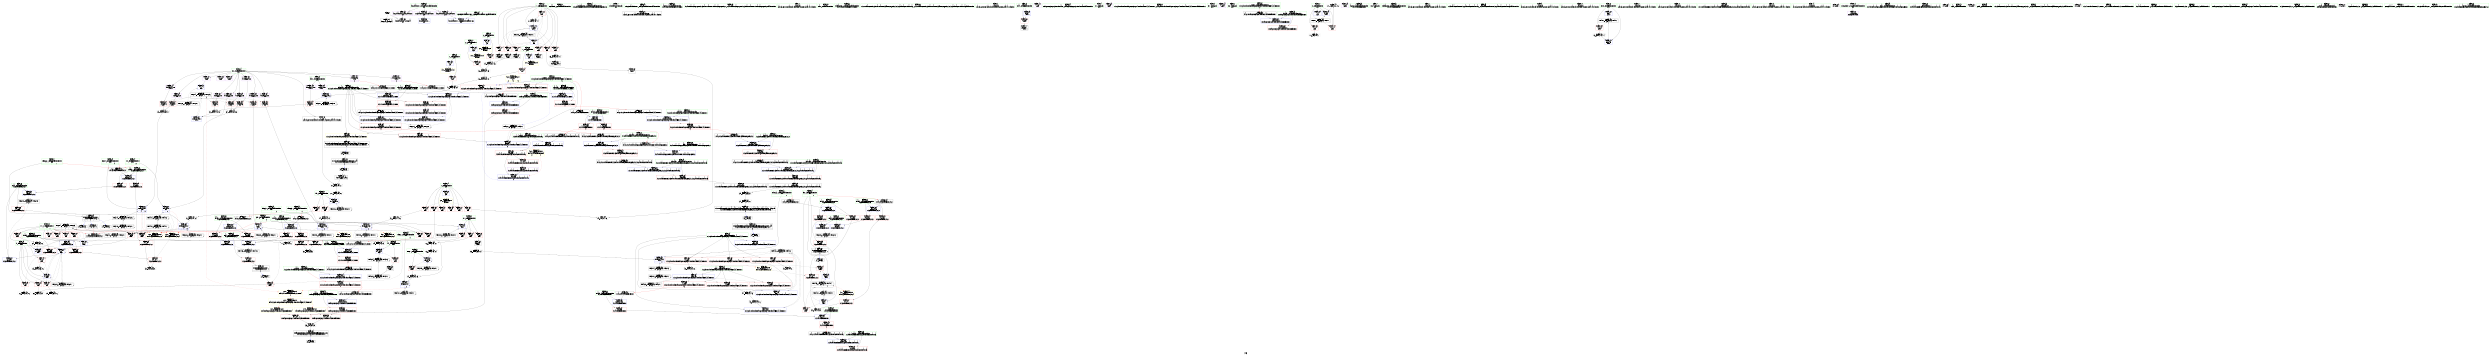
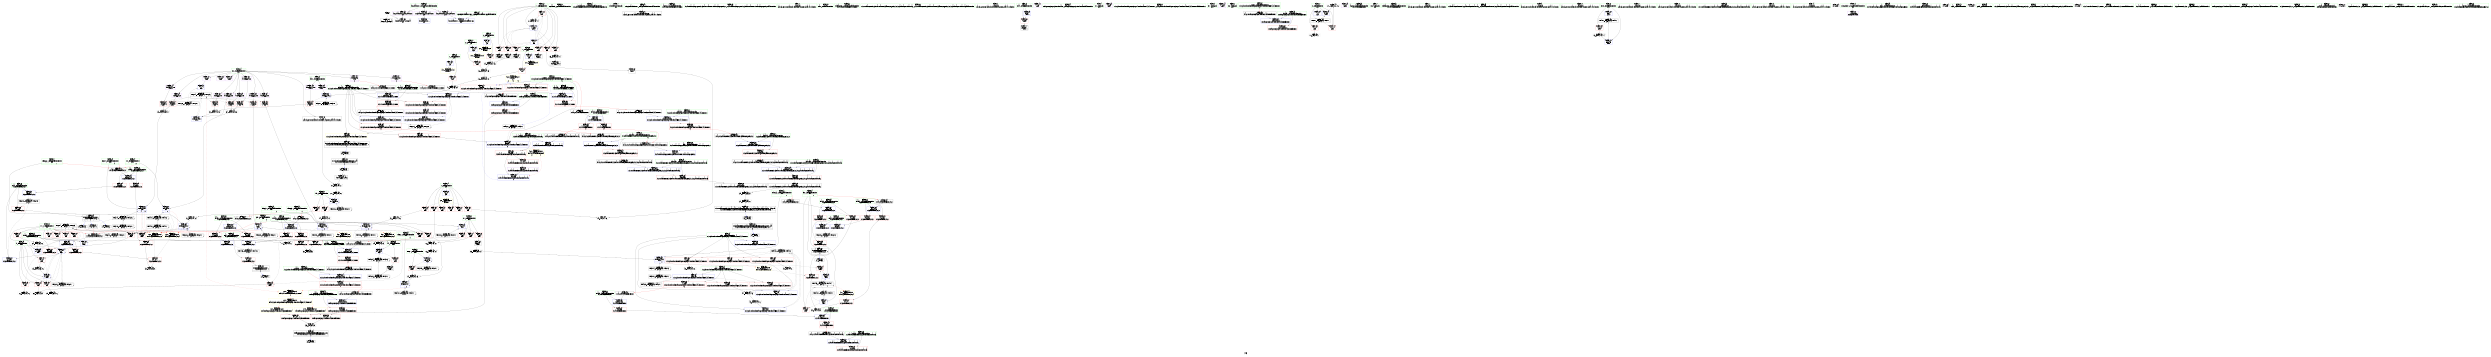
(524, 35) -> none
